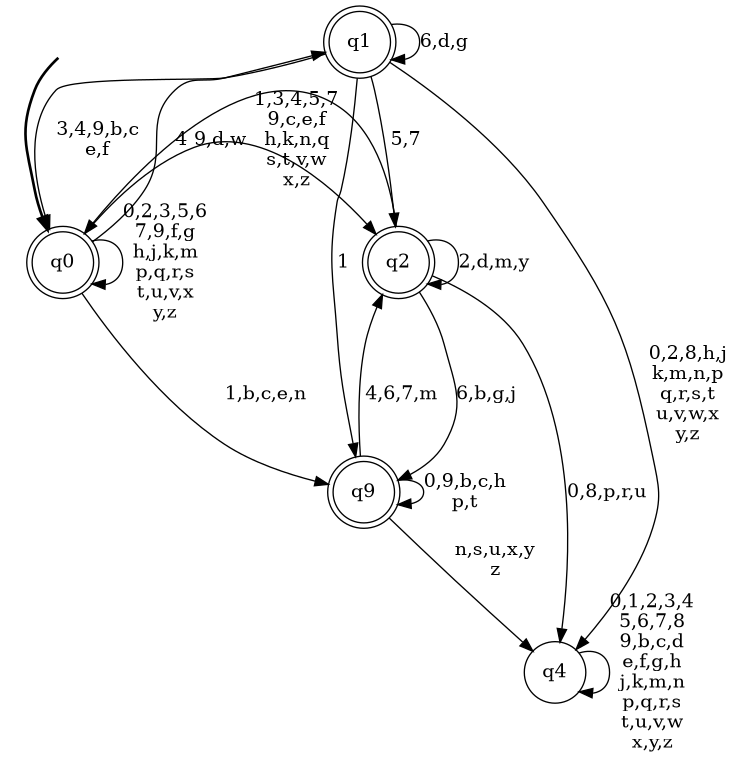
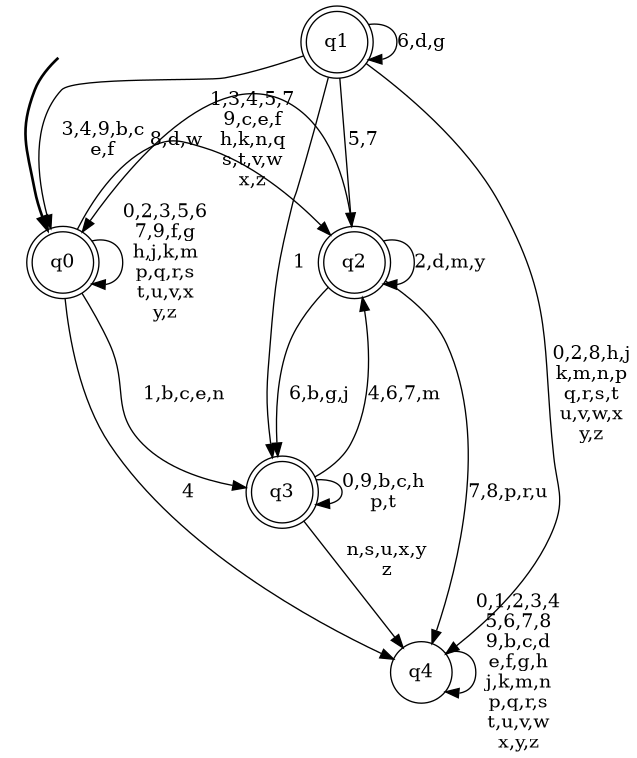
(163, 105) -> (173, 517)
(221, 140) -> (177, 140)
(364, 492) -> (282, 492)
(607, 492) -> (508, 492)
